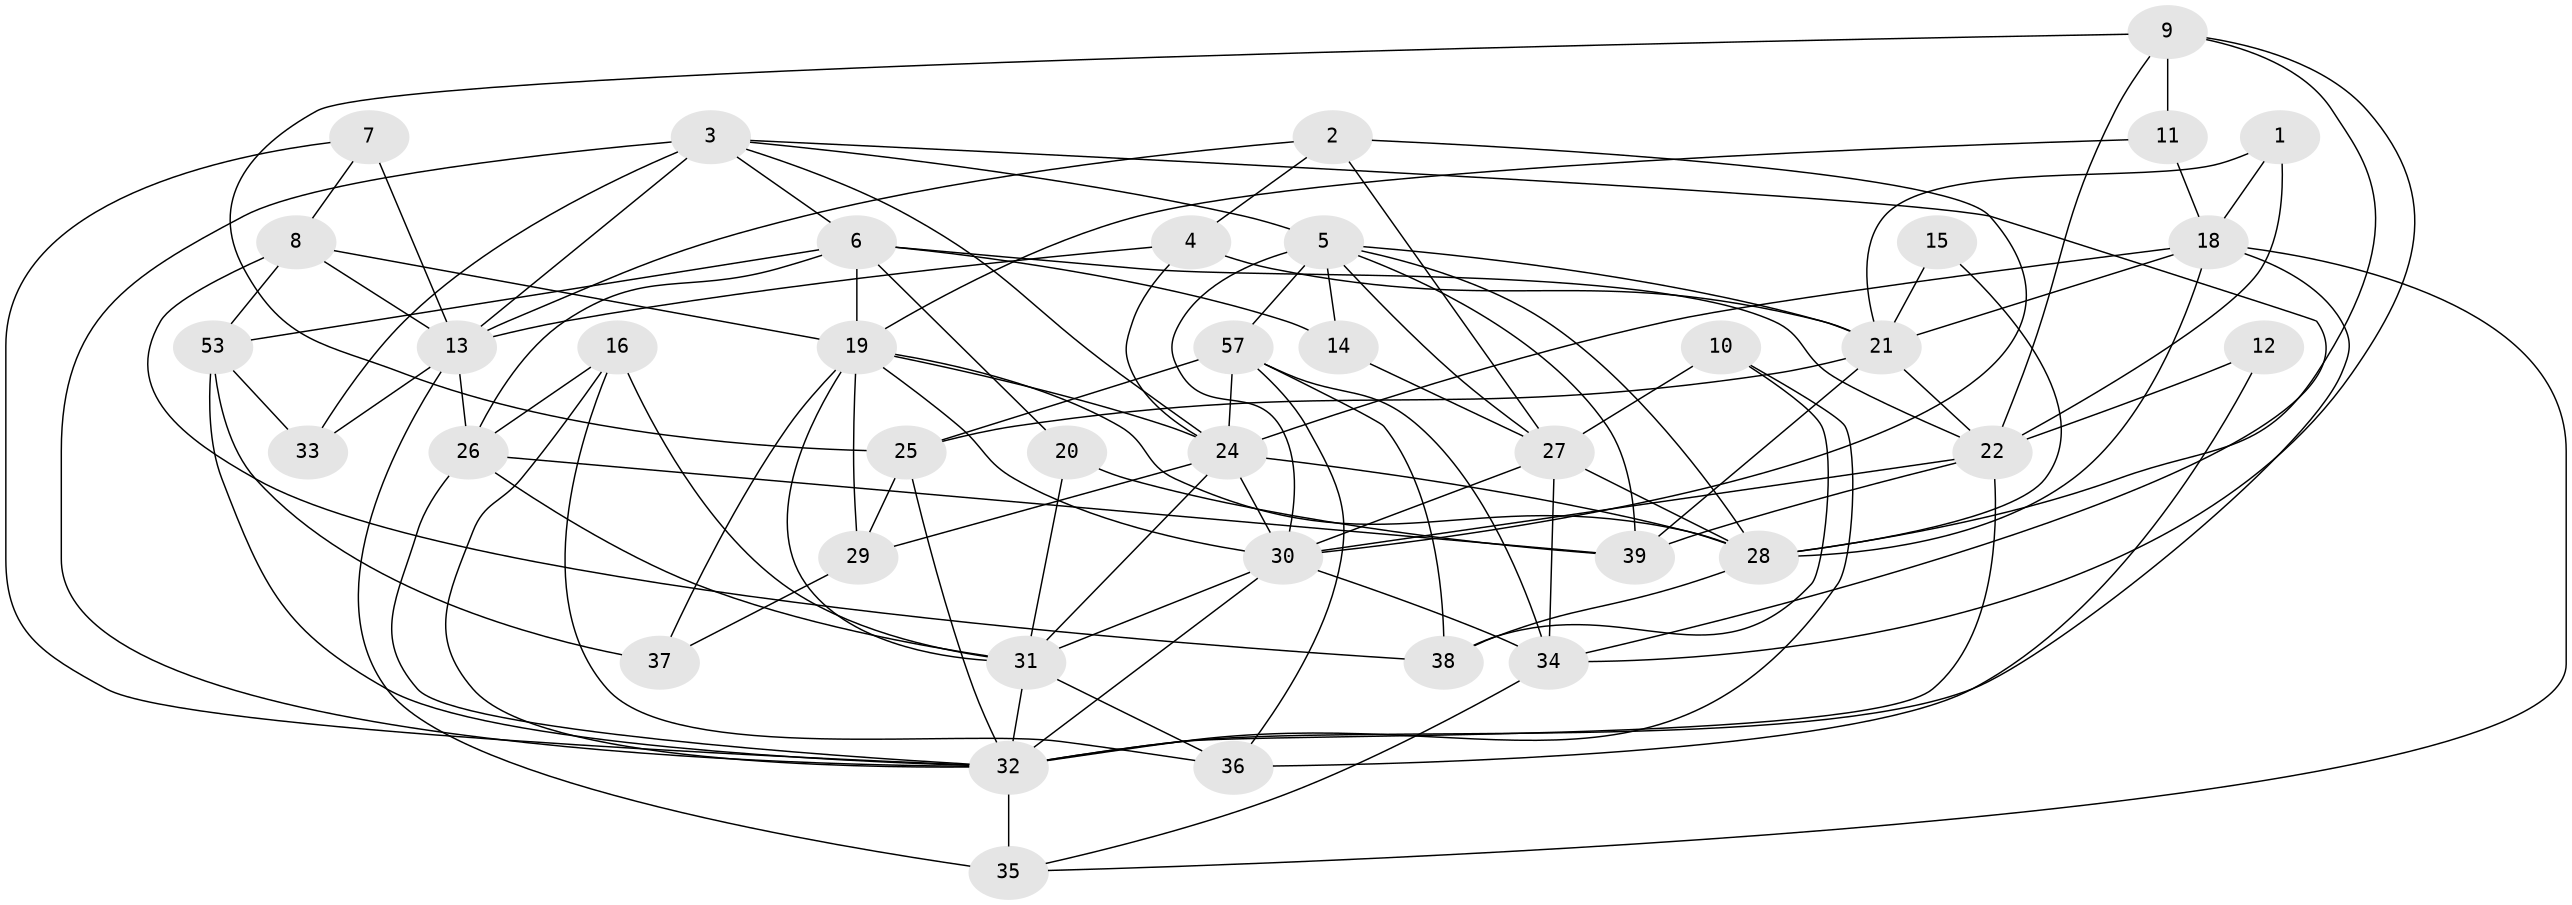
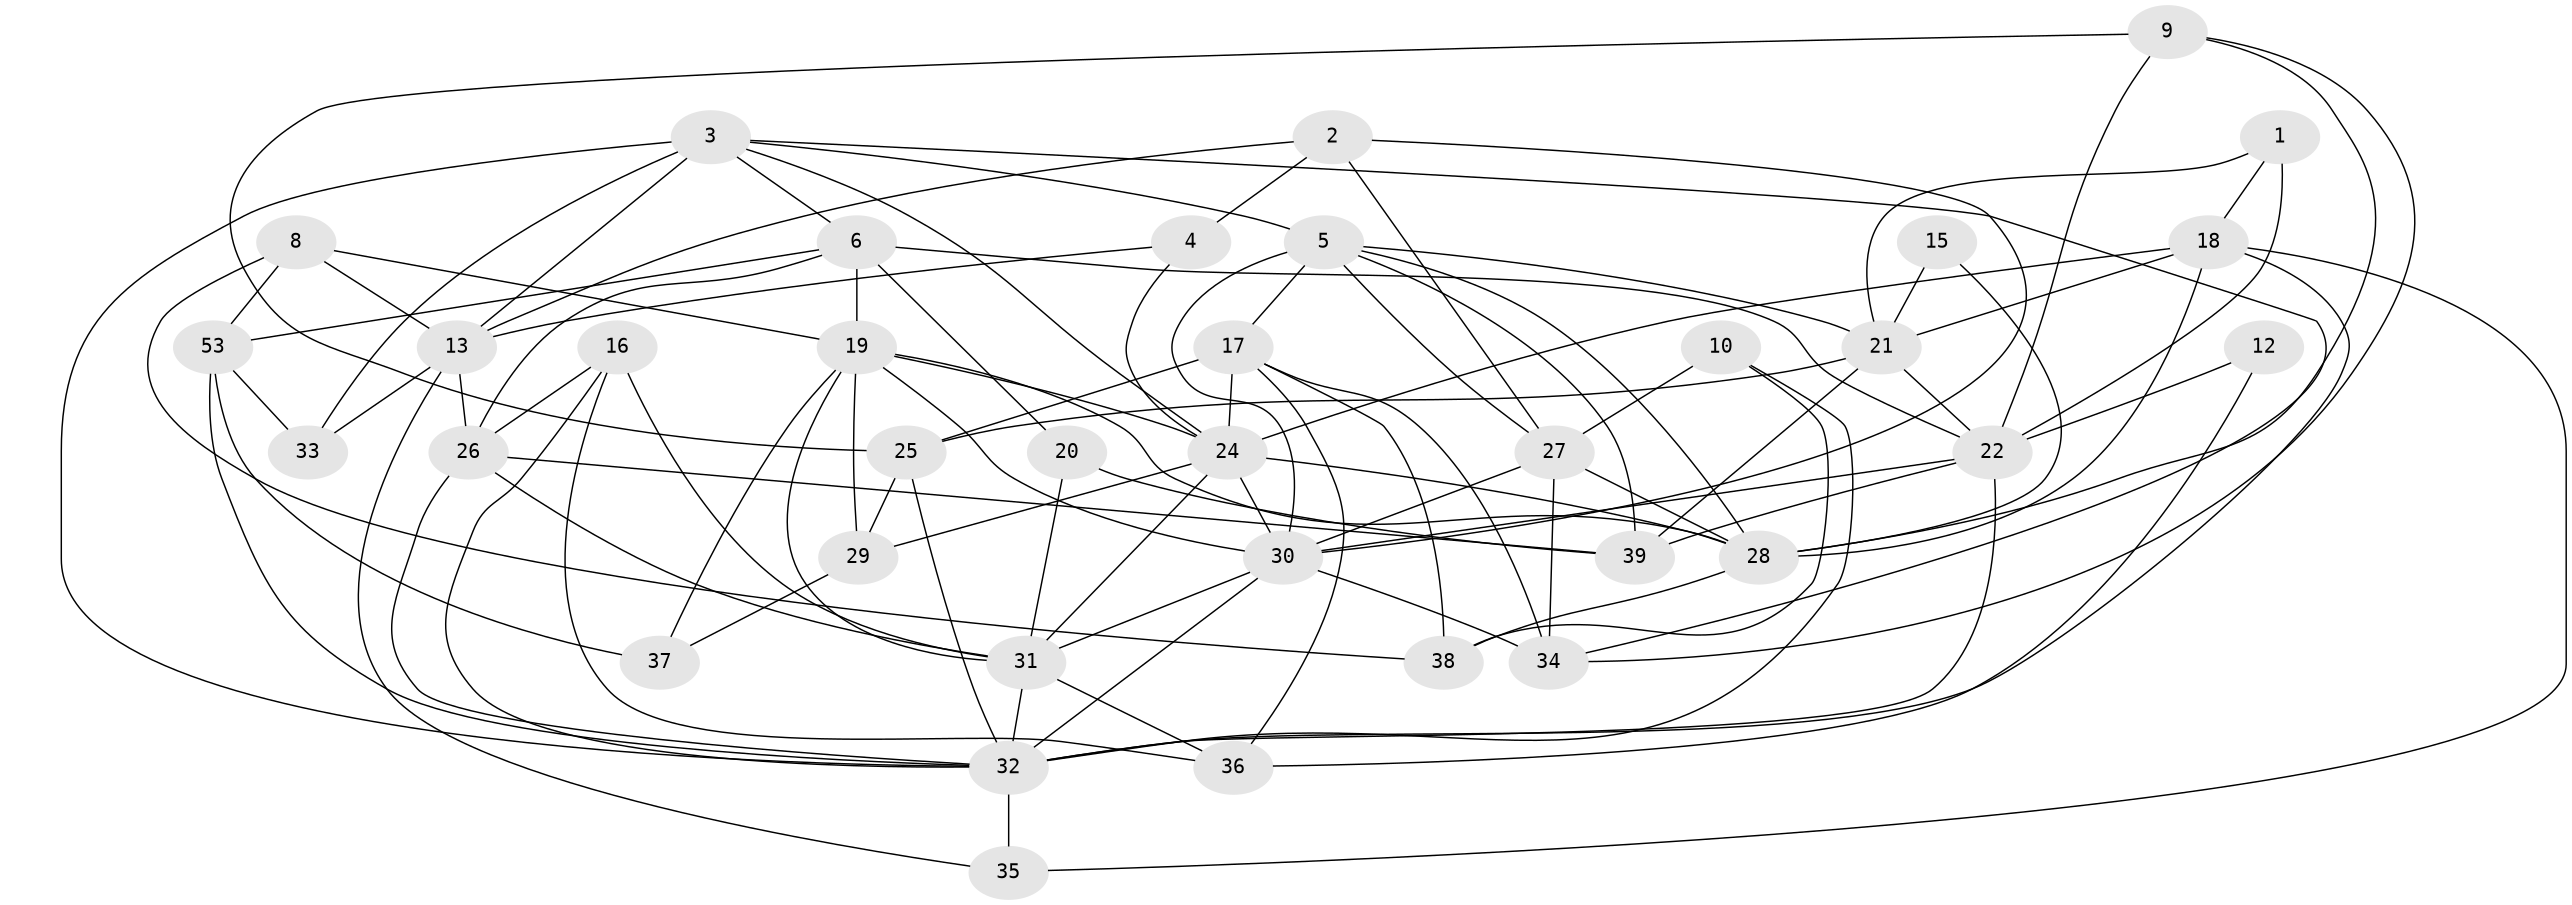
(369, 137) -> none
(2168, 137) -> none
(1538, 291) -> none
(1233, 347) -> (1233, 347)
(1339, 347) -> none
(1290, 792) -> none
